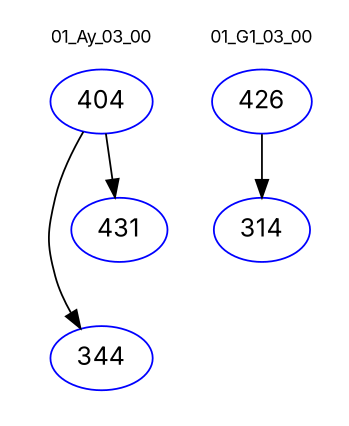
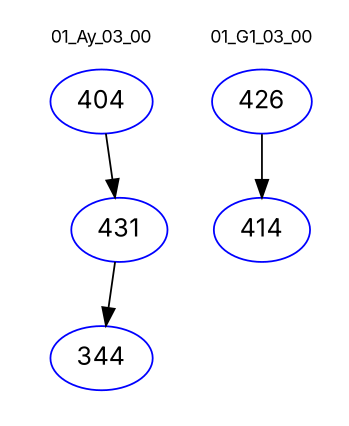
(50, 221) -> (112, 285)
(262, 230) -> (262, 230)
